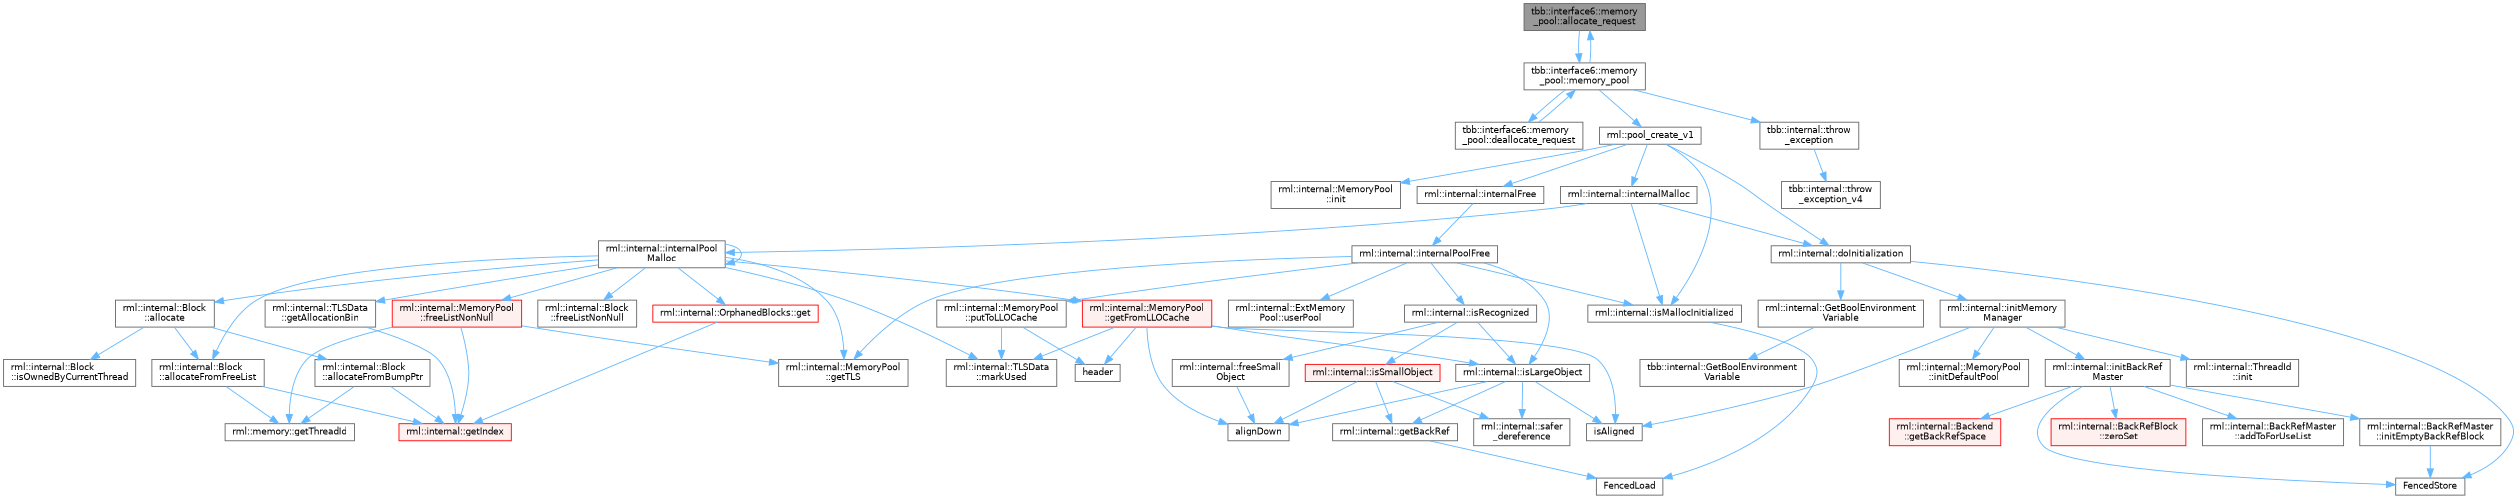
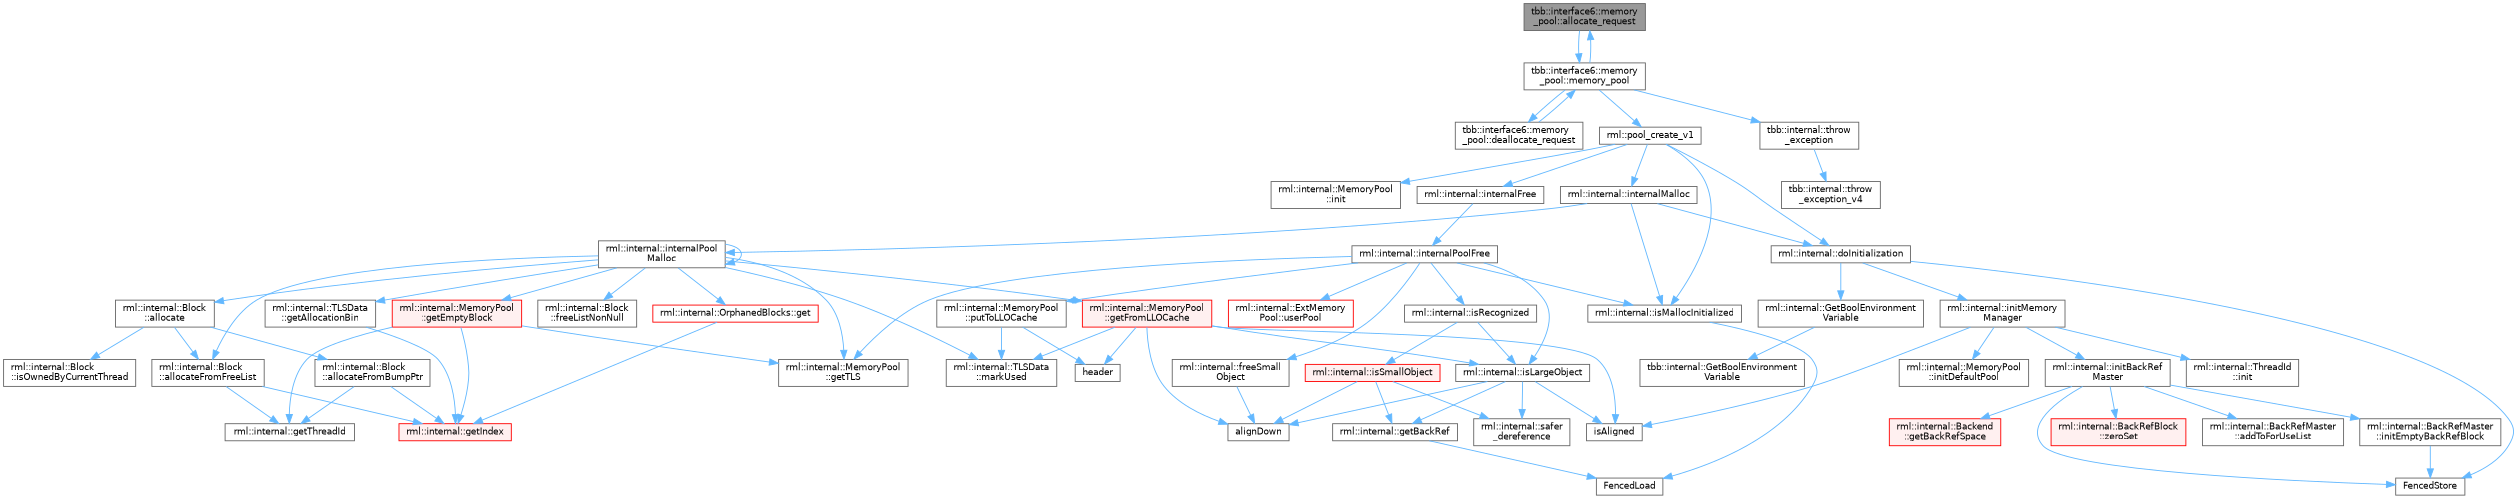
(457, 314) -> (457, 314)
(1291, 314) -> (1291, 314)
(1365, 340) -> (1367, 322)
(290, 432) -> (290, 432)
